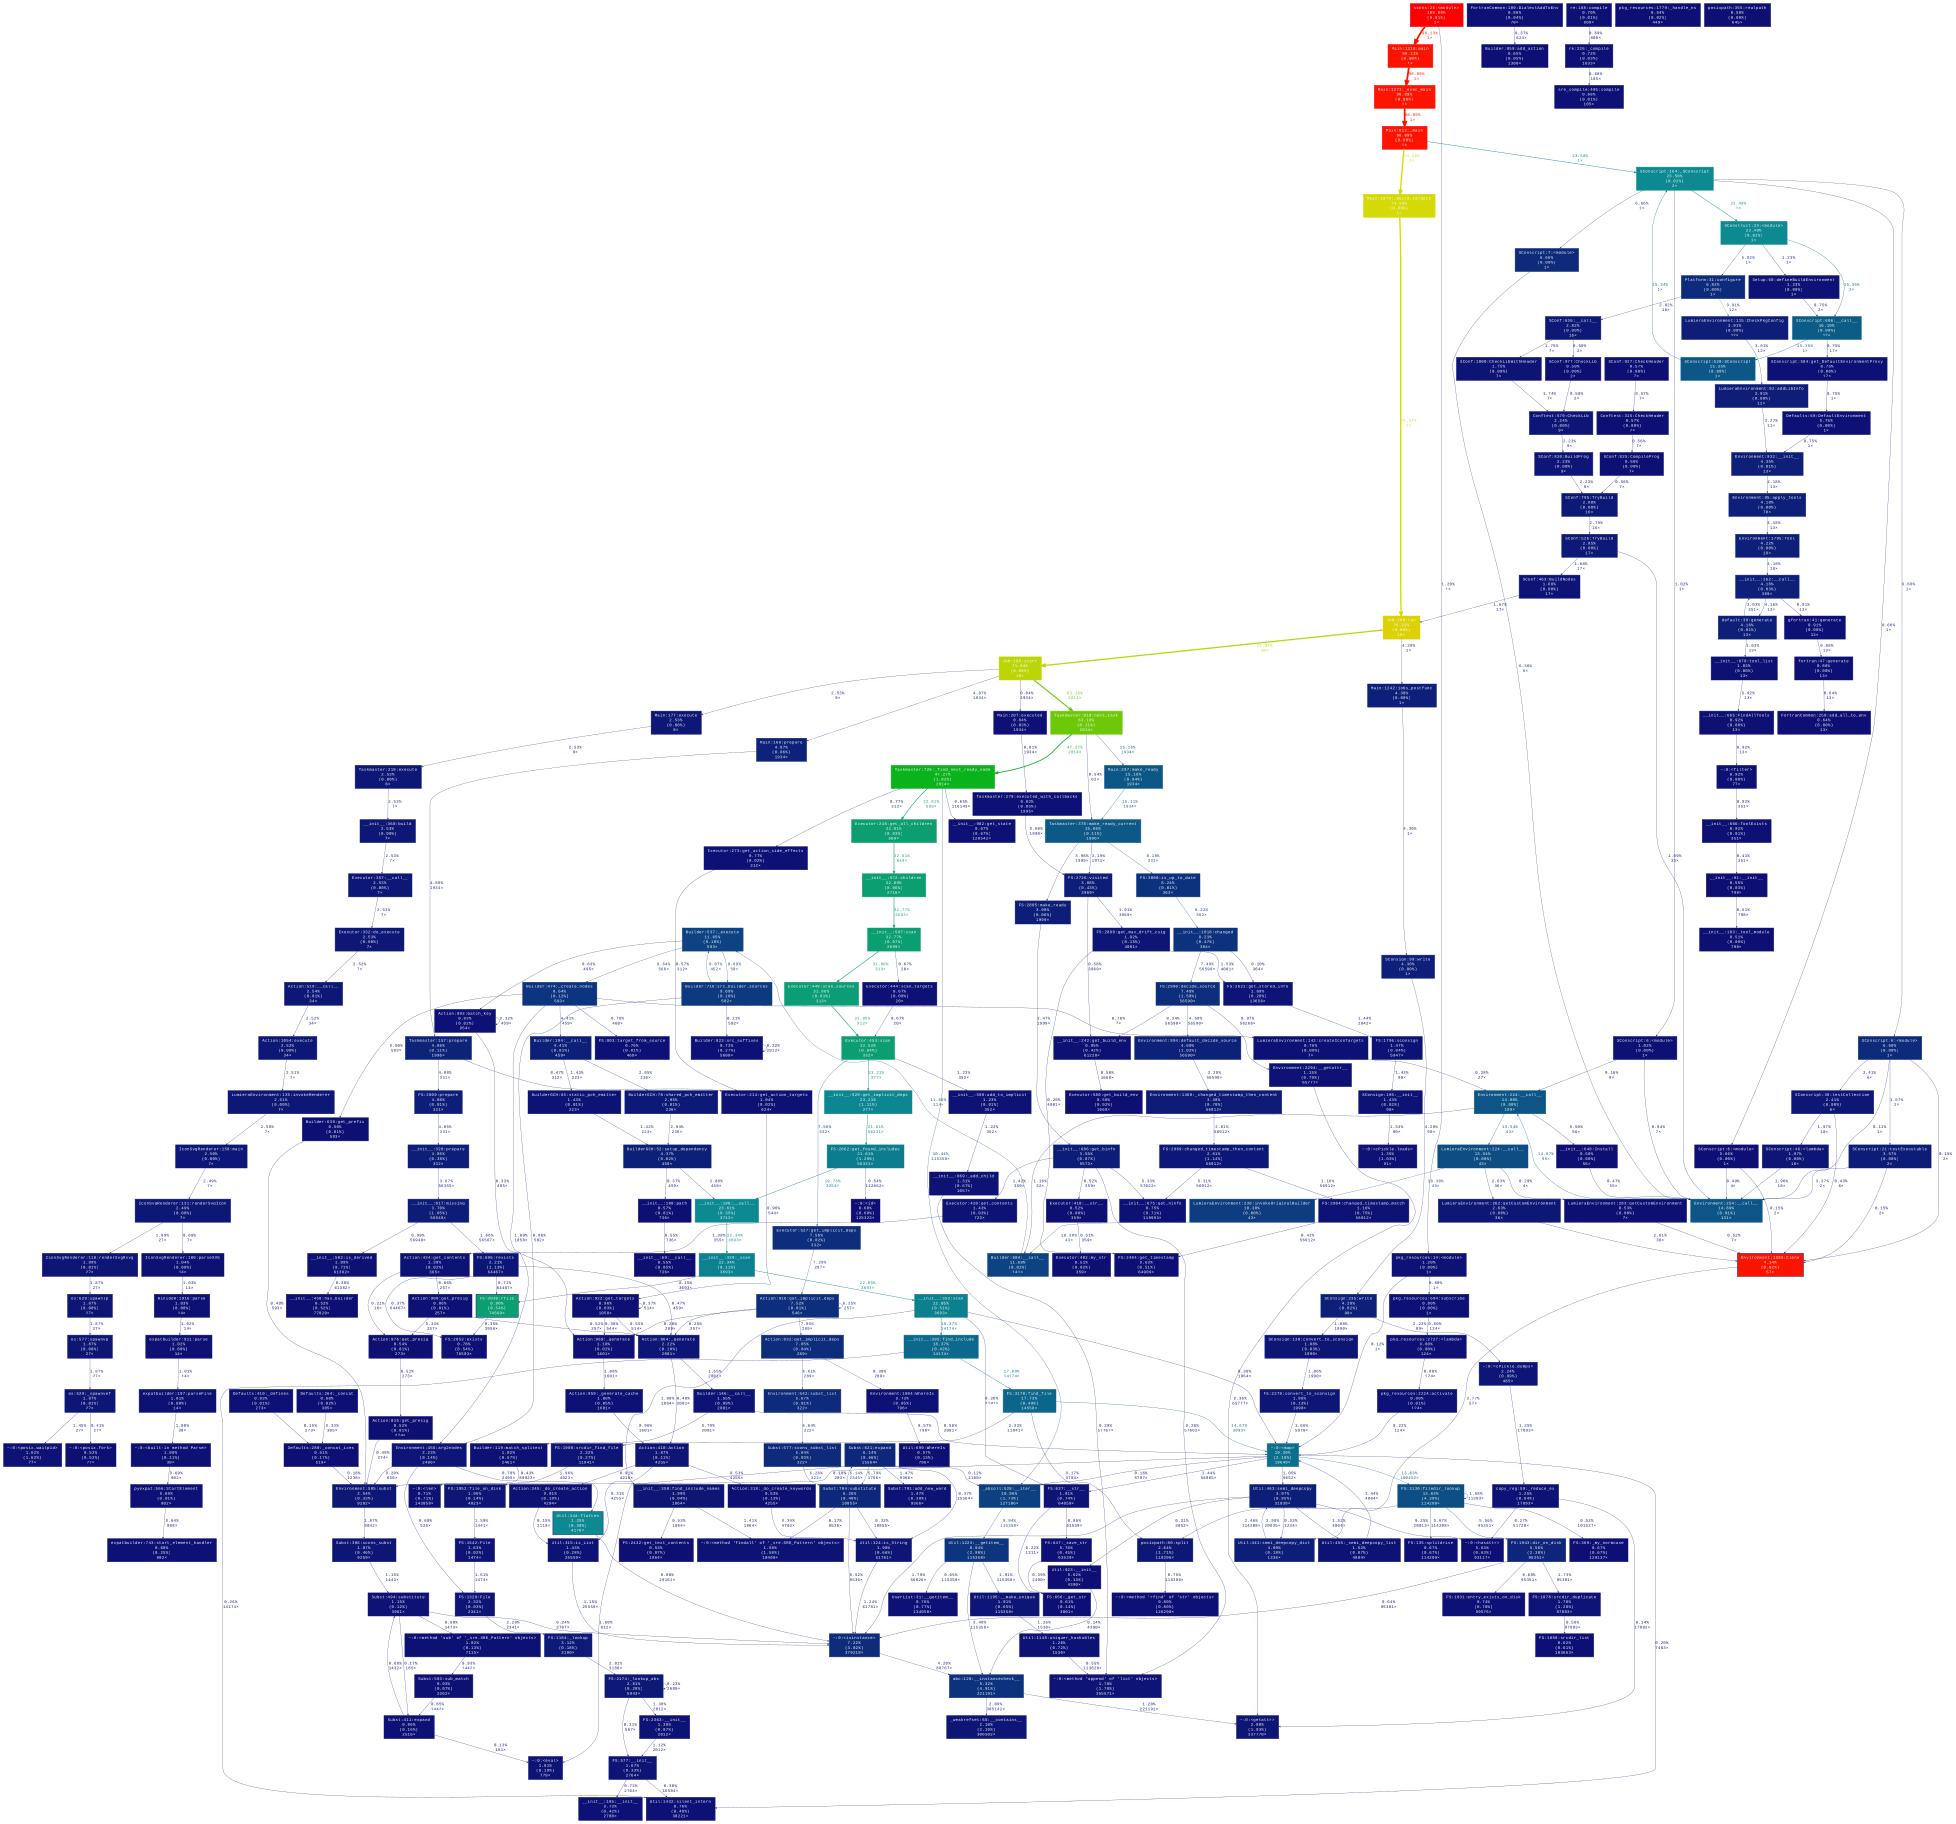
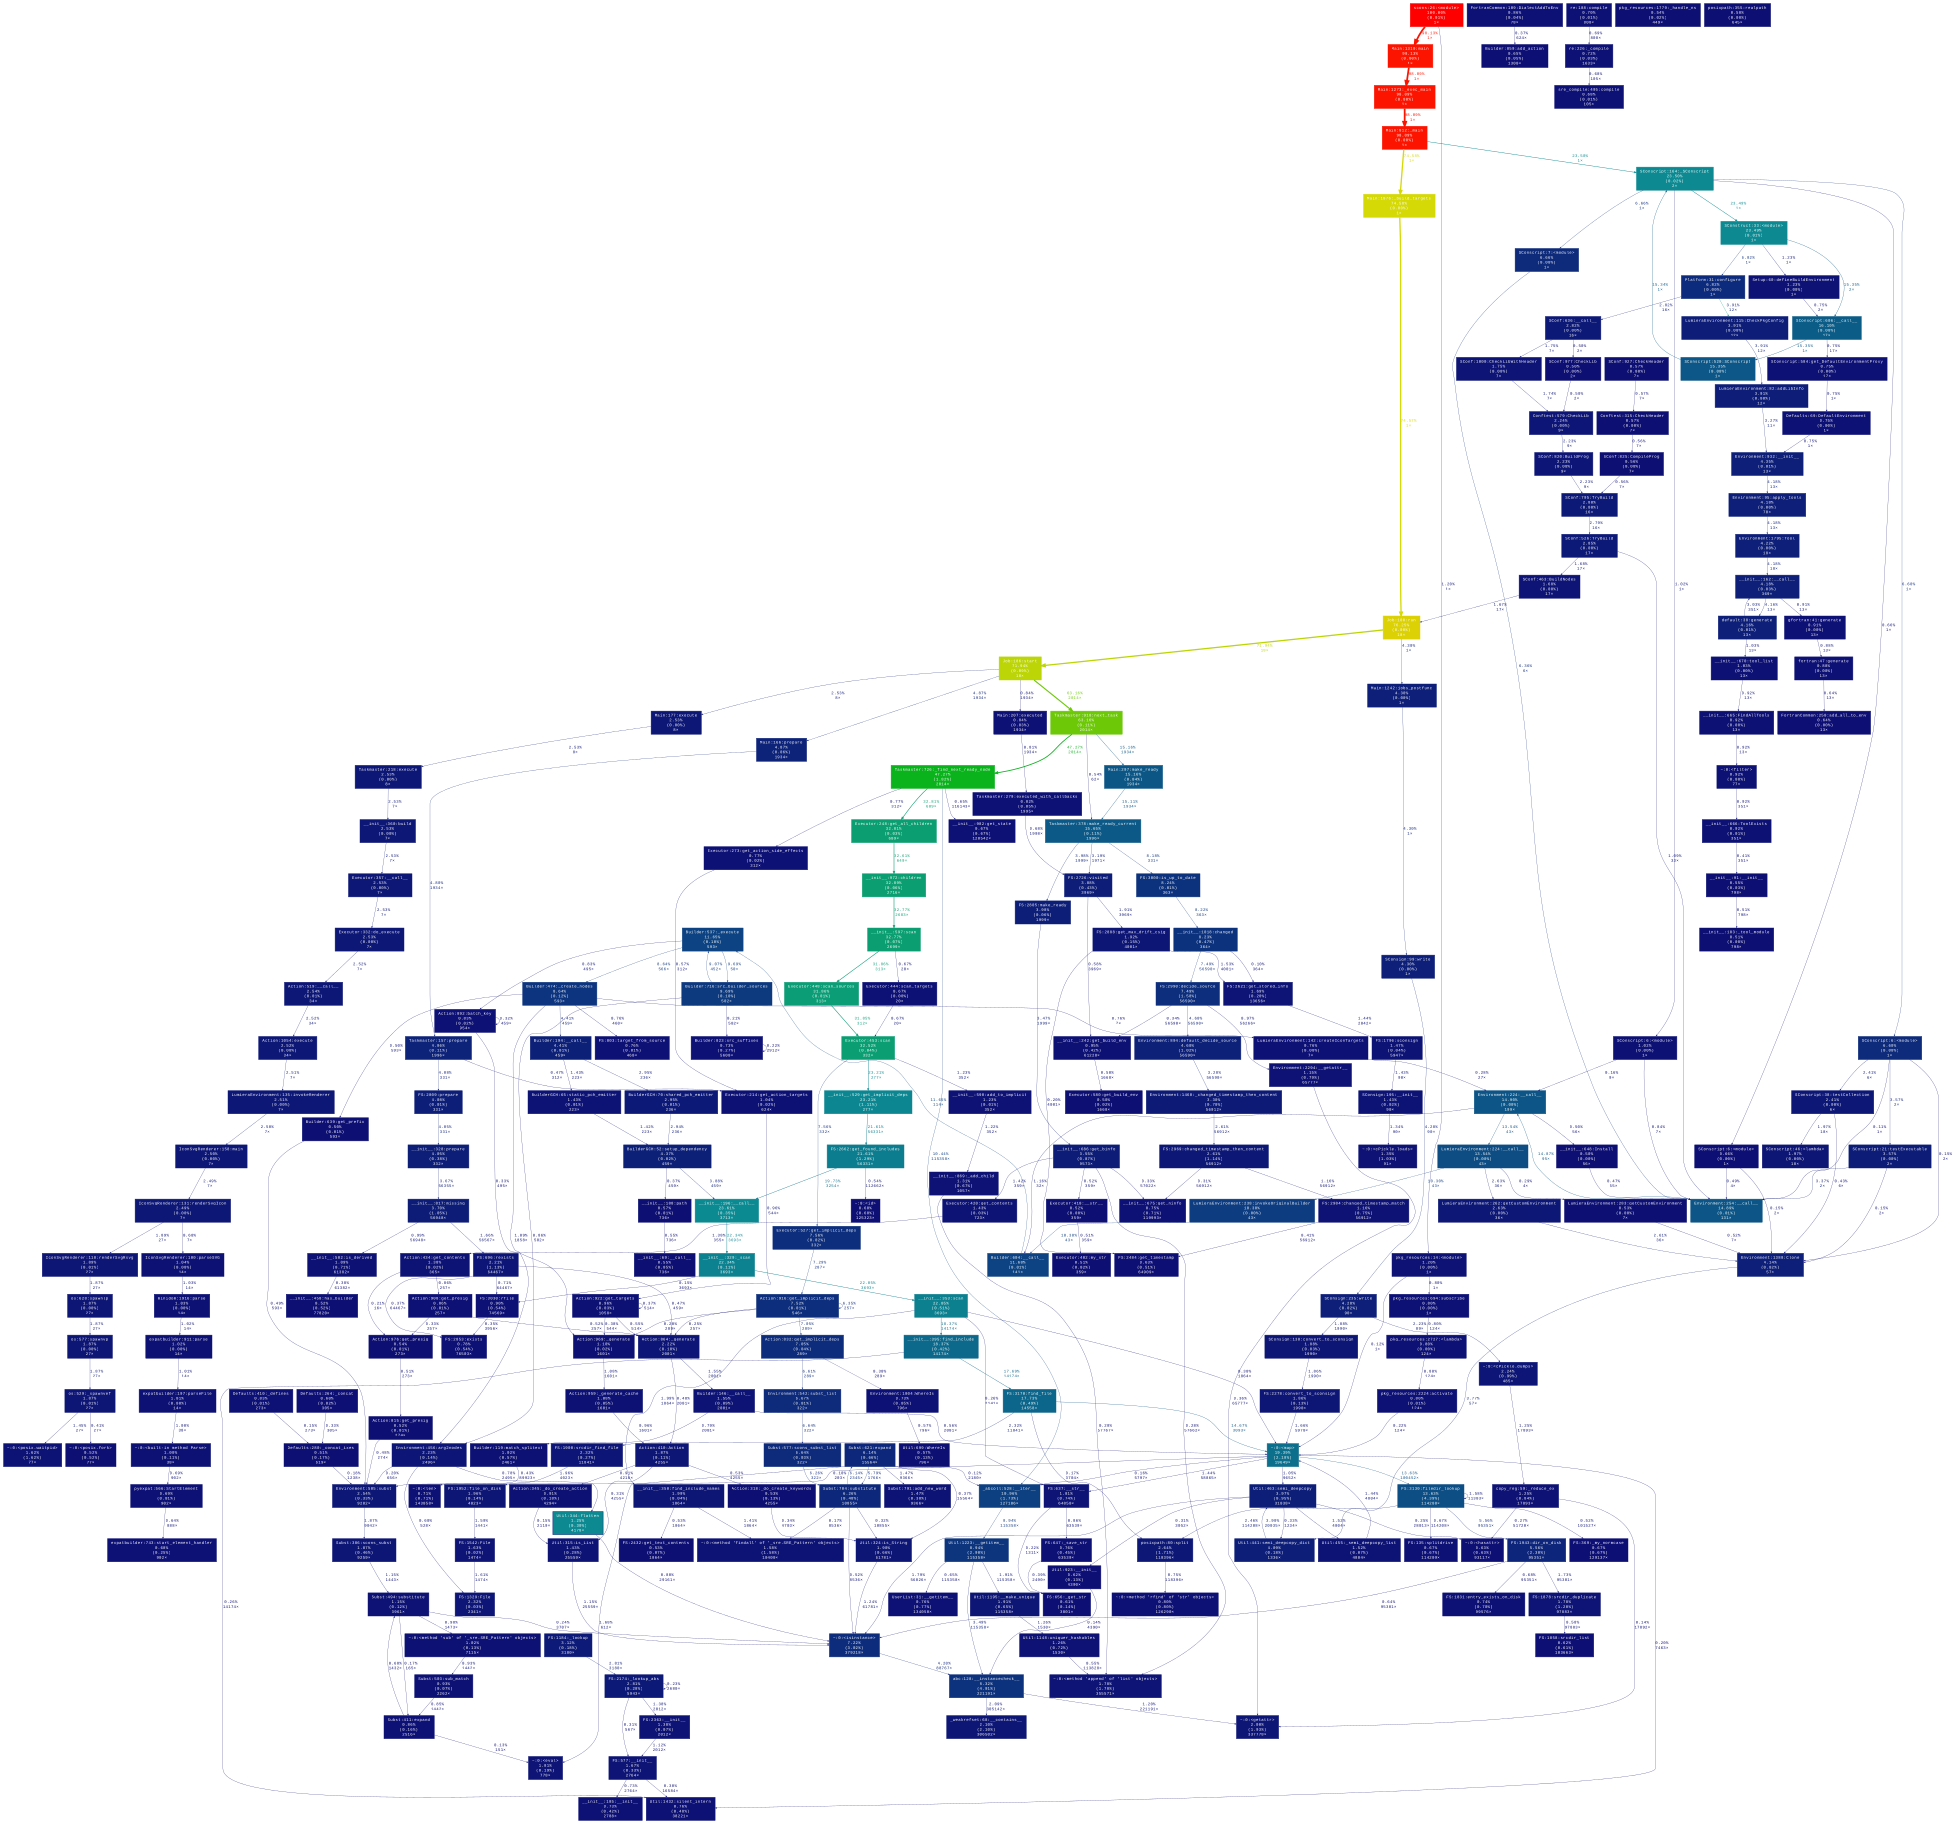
(1762, 1183) -> none
(1770, 1265) -> (1770, 1265)
(497, 1306) -> (497, 1306)
(512, 1632) -> none
